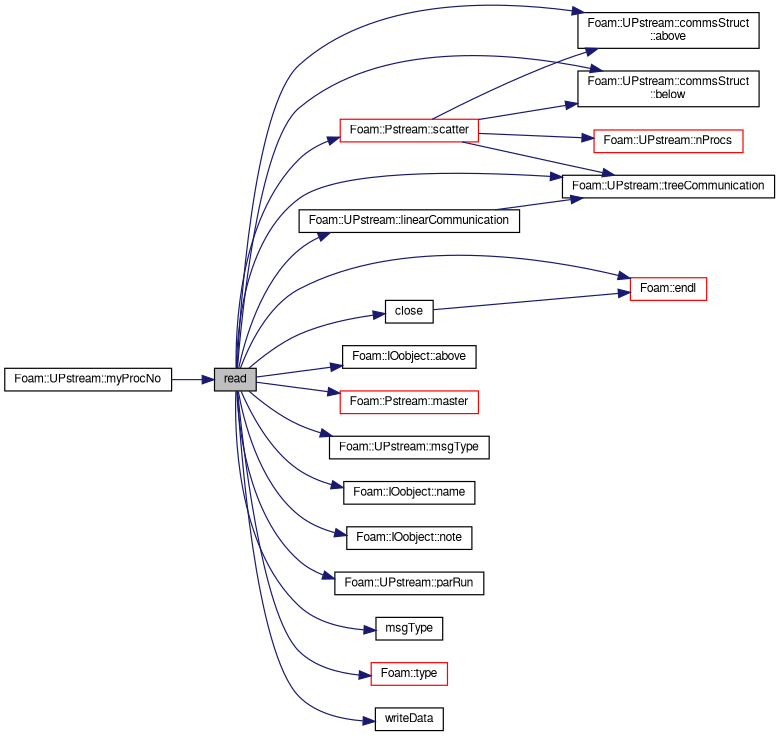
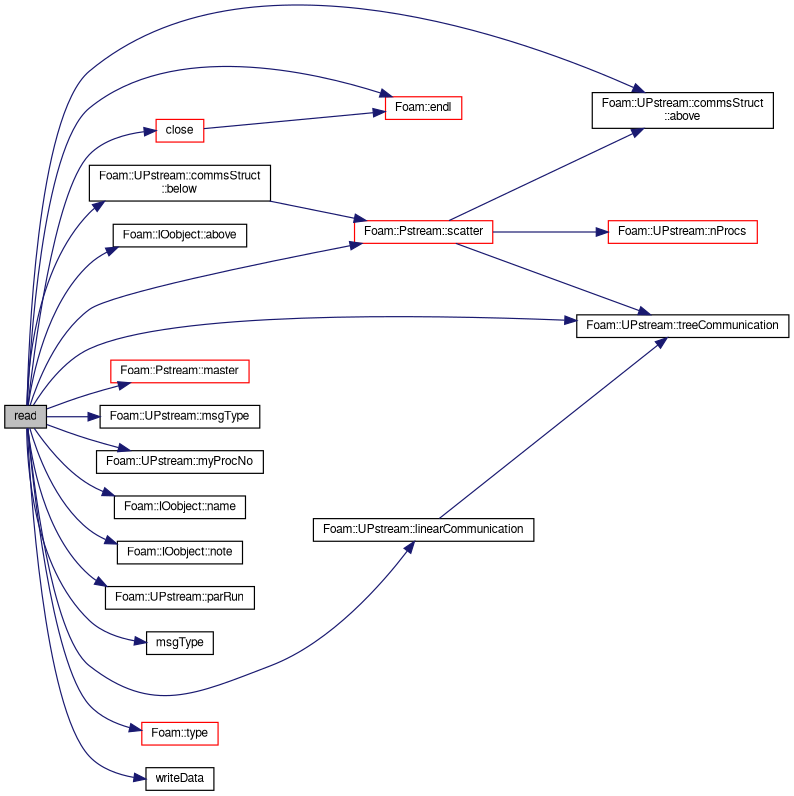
(522, 112) -> (312, 210)
(409, 312) -> (180, 131)
(187, 380) -> (82, 437)
